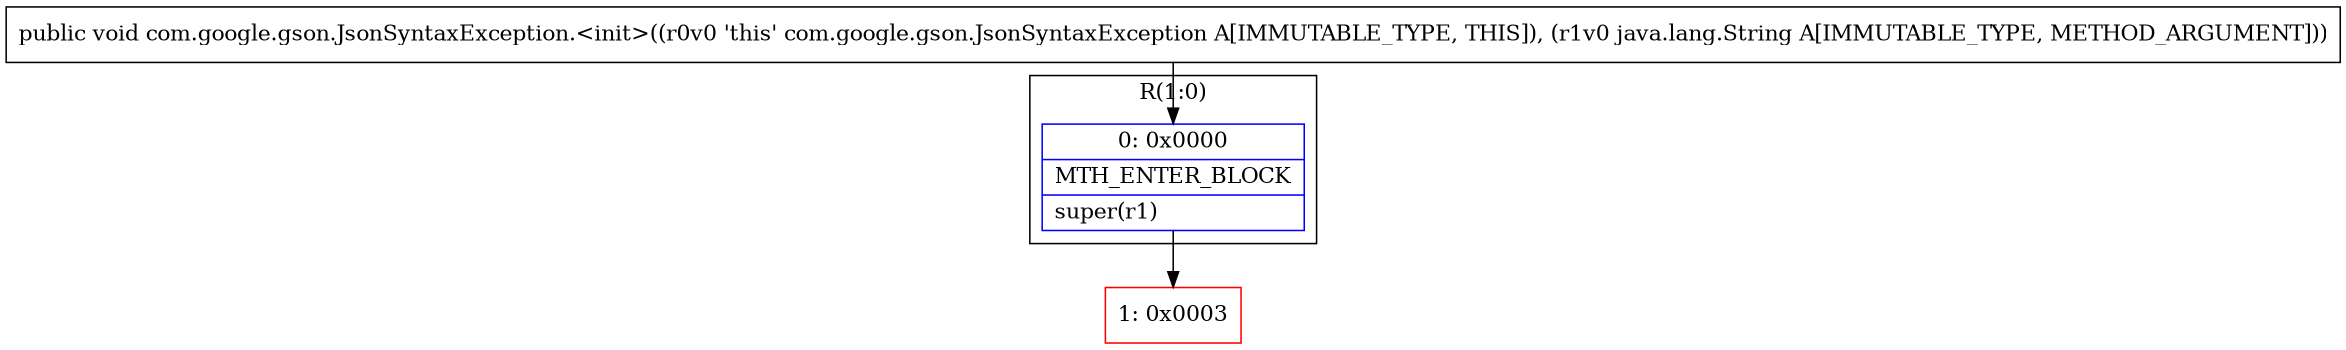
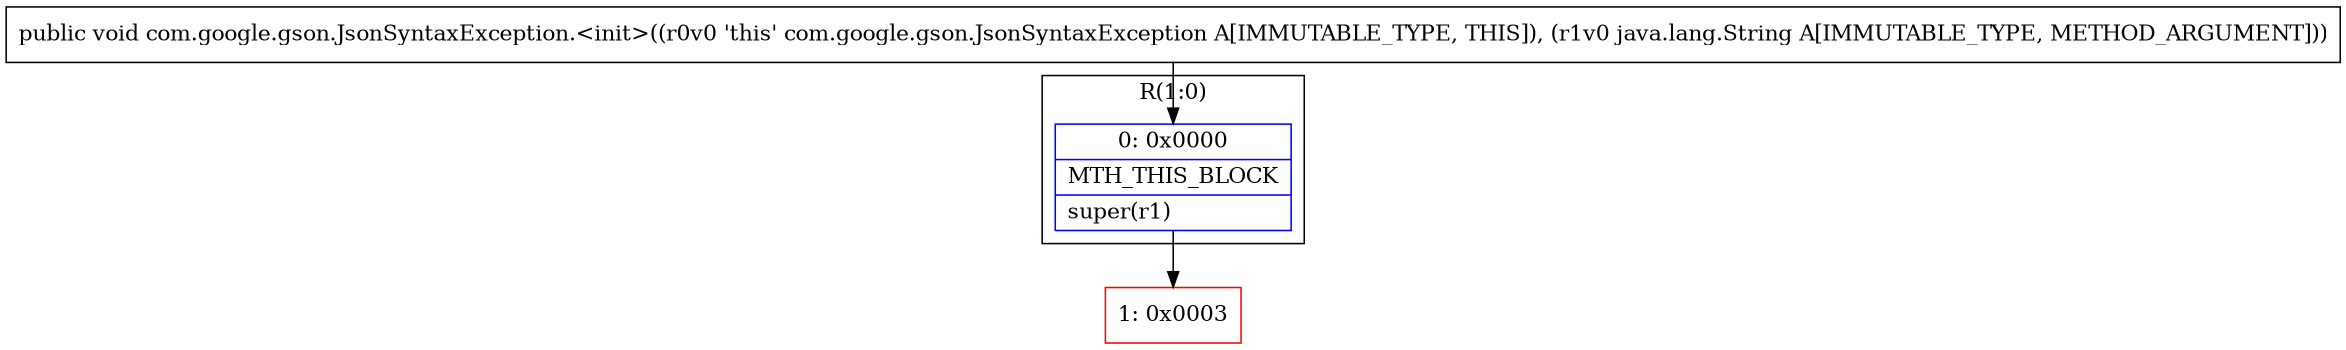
(1173, 177) -> (1173, 177)
